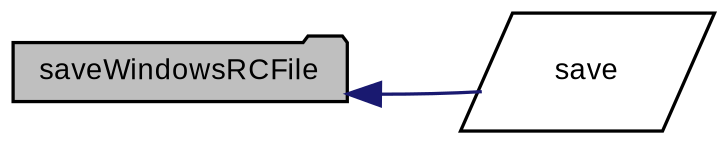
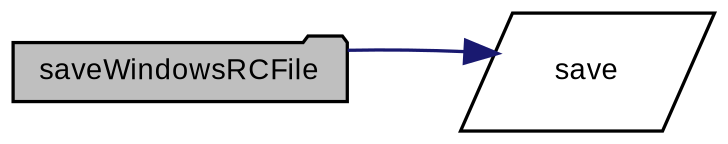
(431, 94) -> (406, 50)
